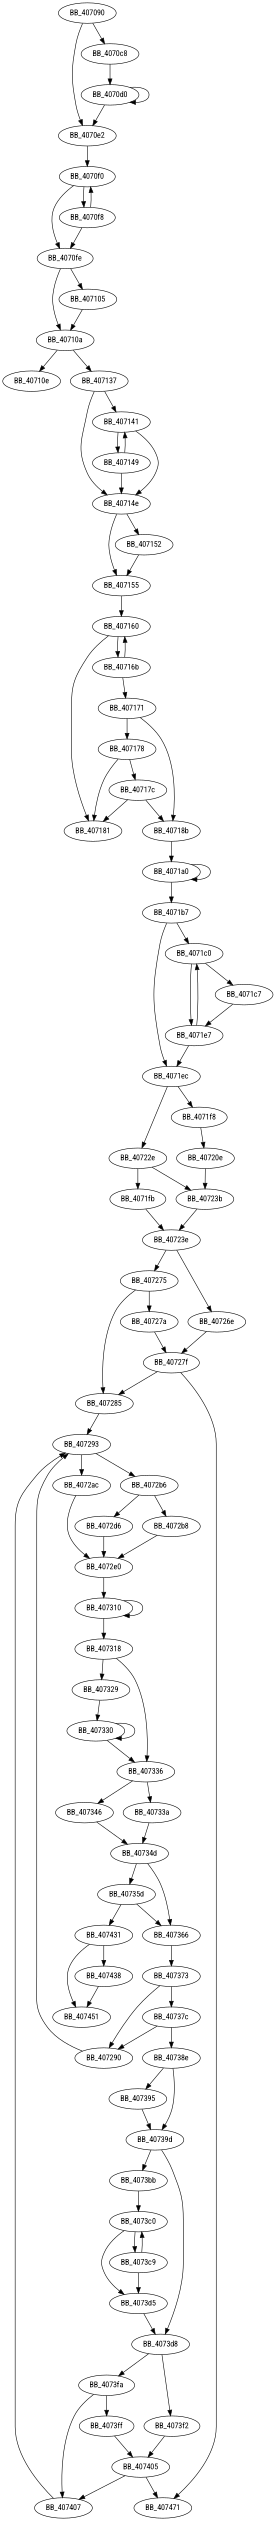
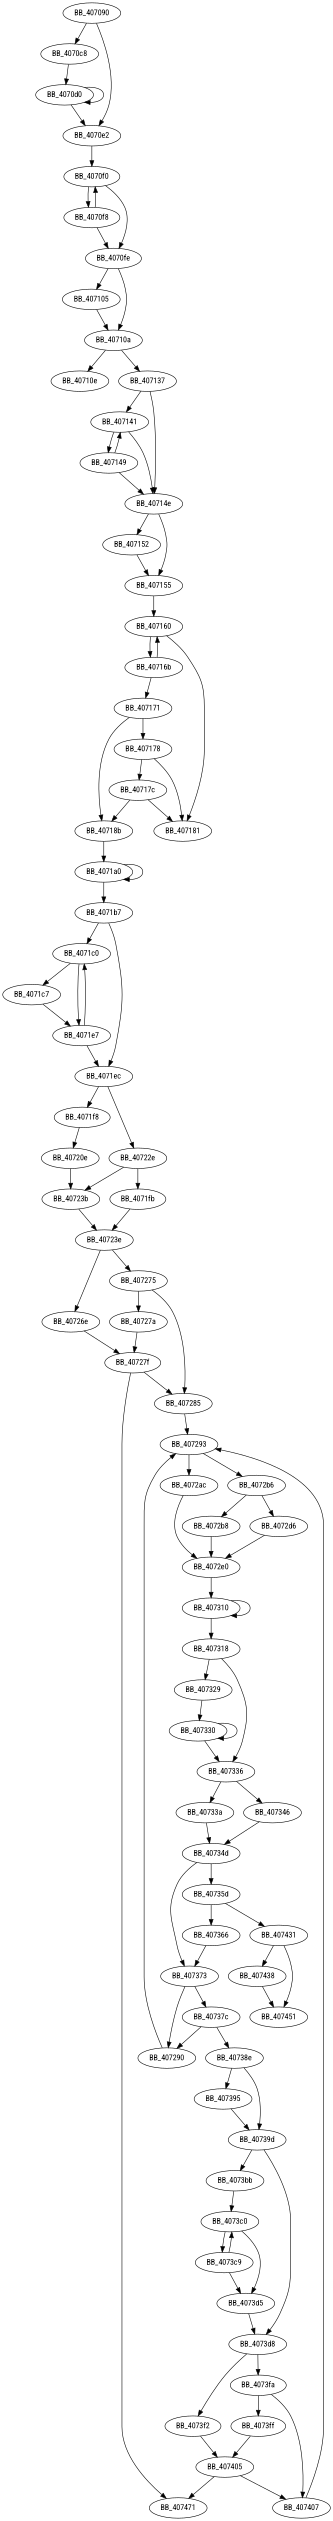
(163, 1890) -> (171, 1908)
